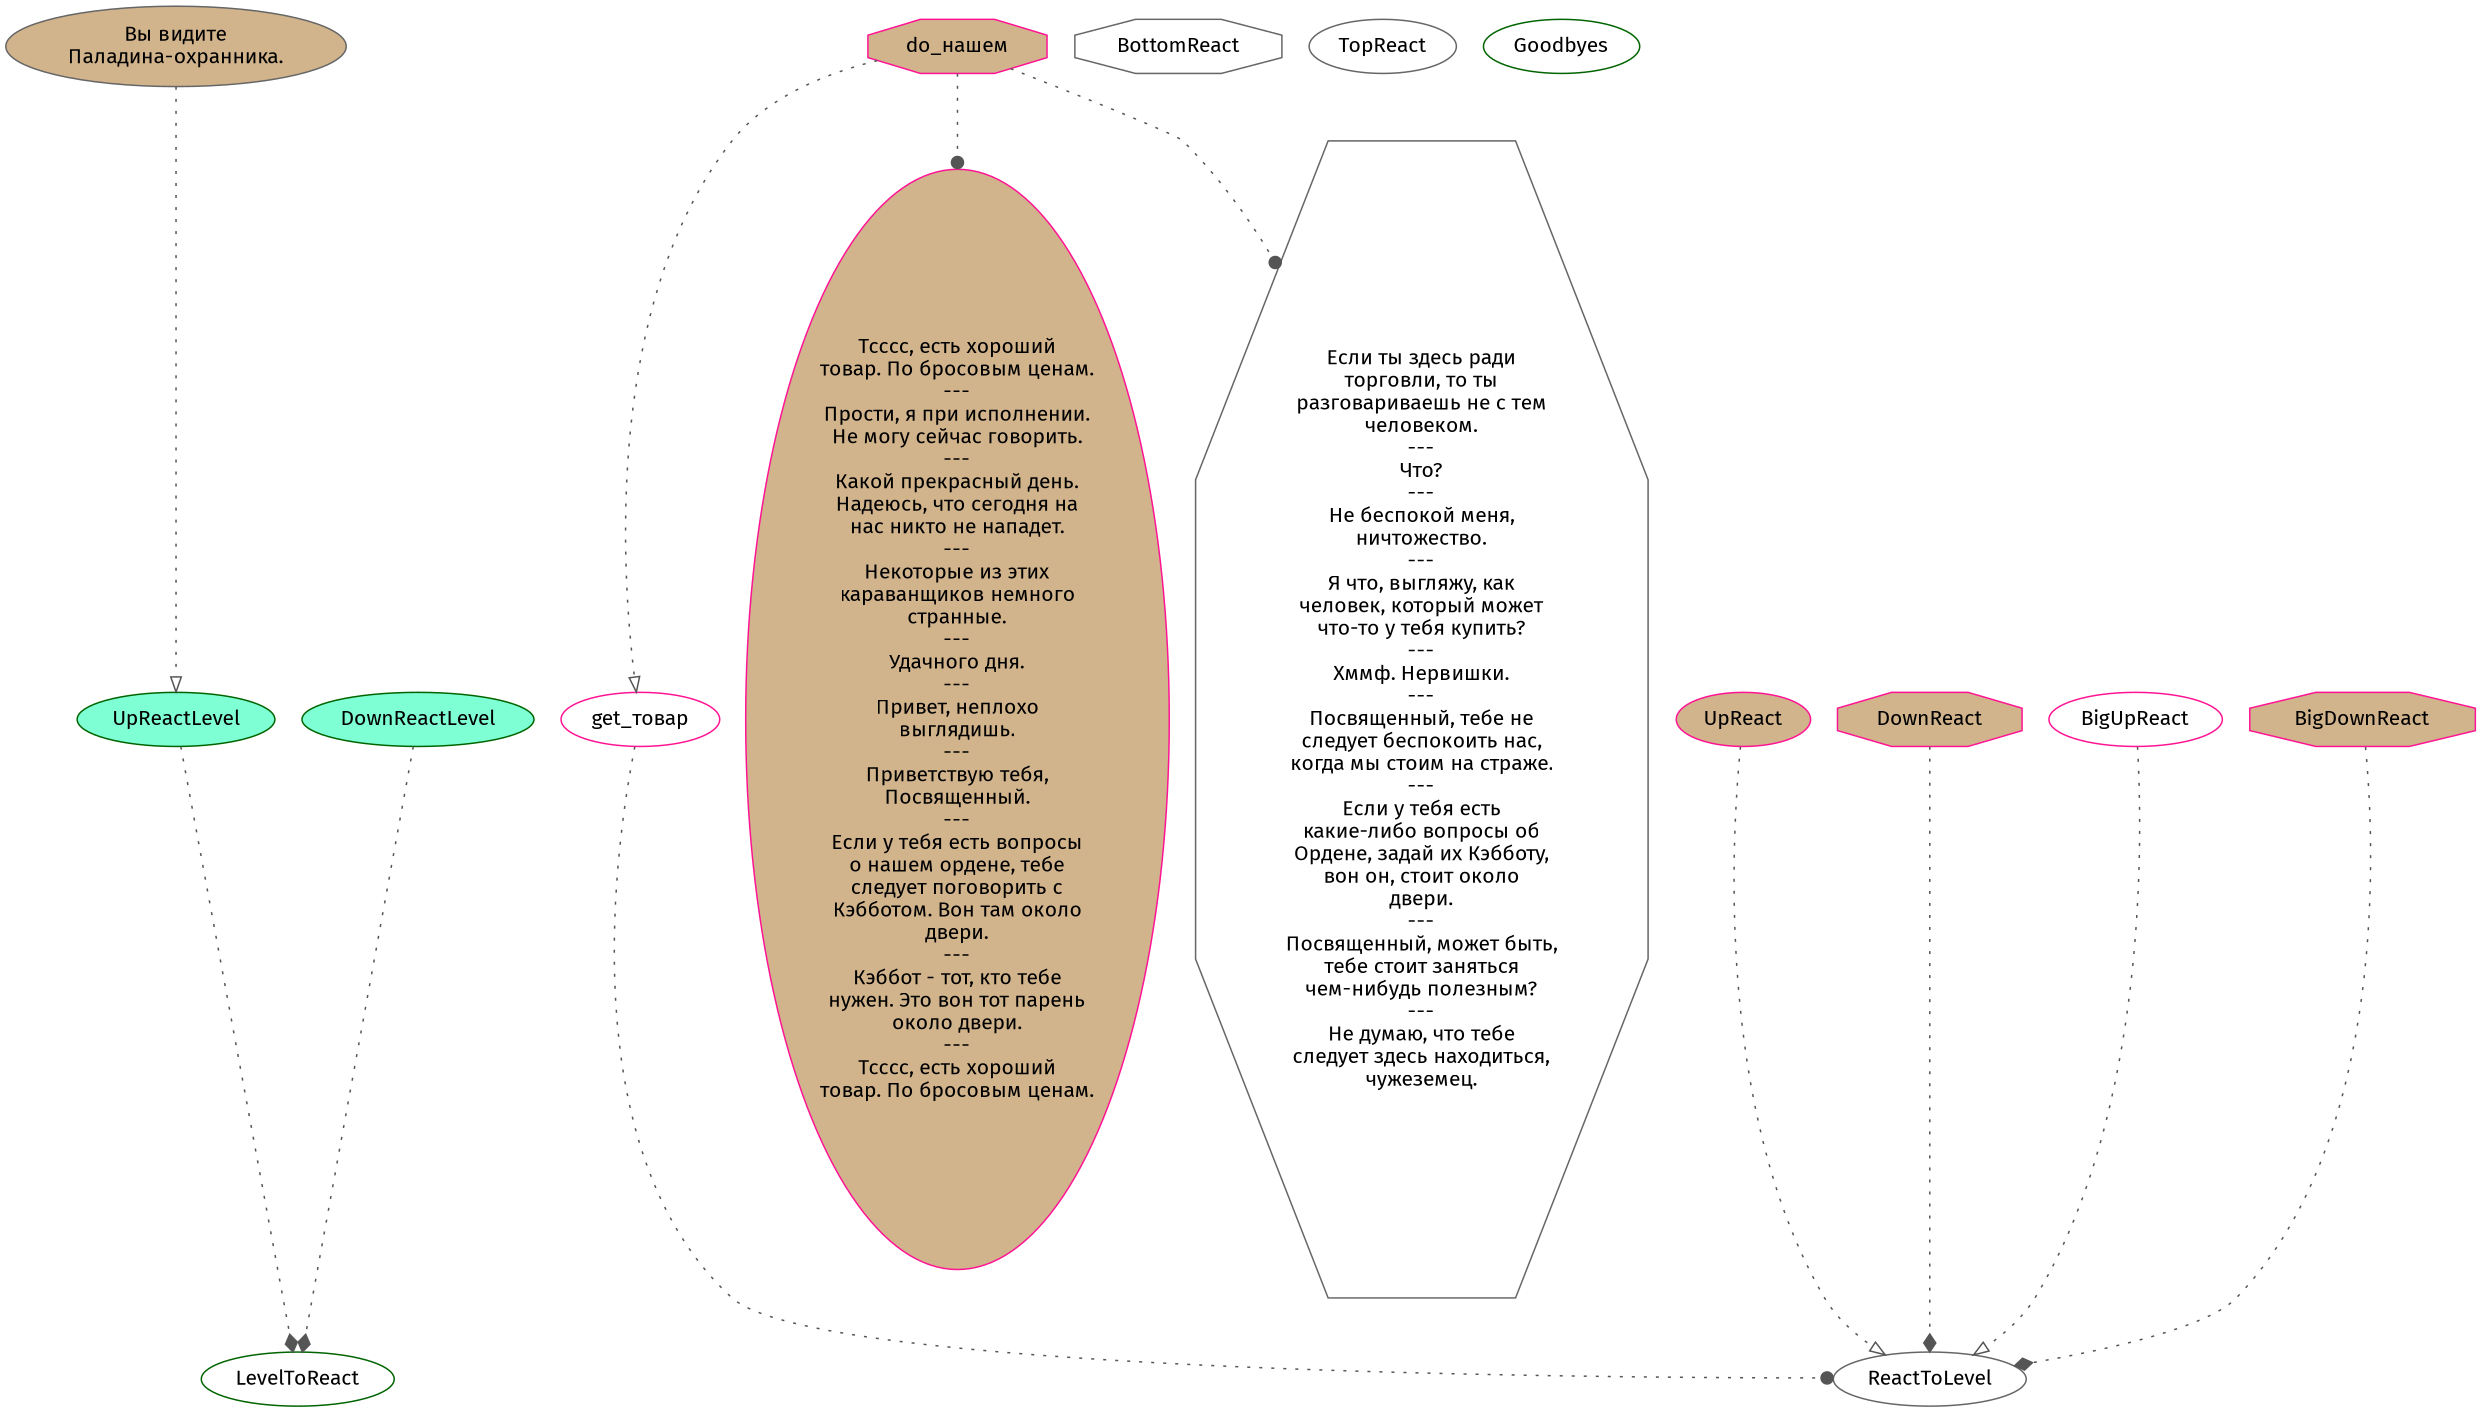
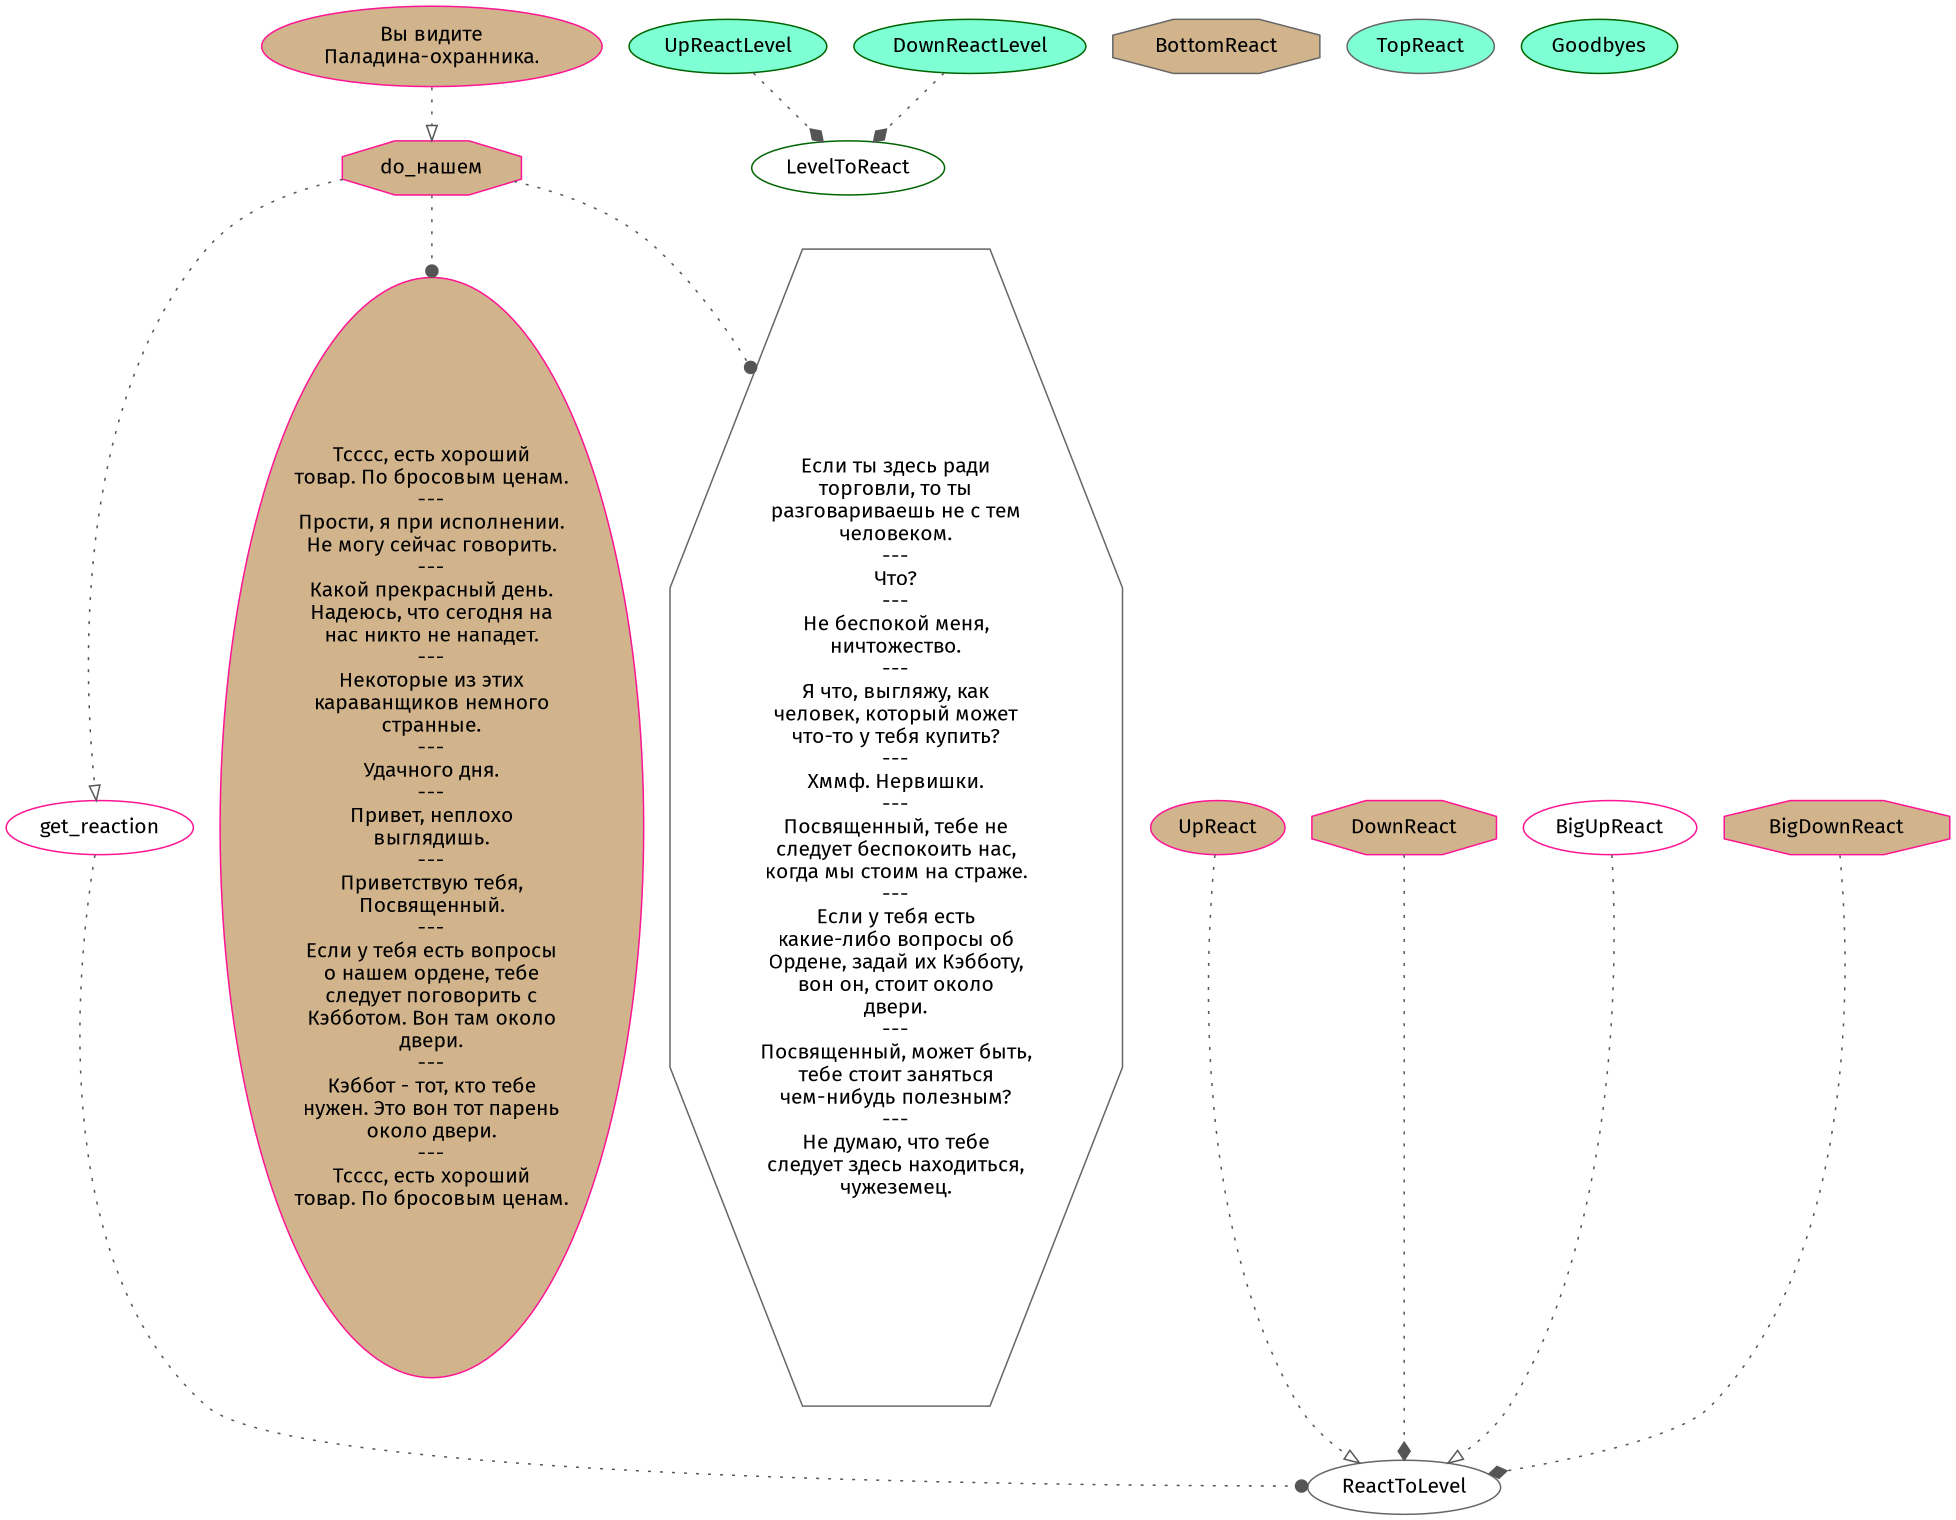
(176, 46) -> (432, 46)
(1178, 46) -> (1216, 46)
(1383, 46) -> (1421, 46)
(1562, 46) -> (1600, 46)
(176, 382) -> (432, 106)
(640, 719) -> (100, 828)
